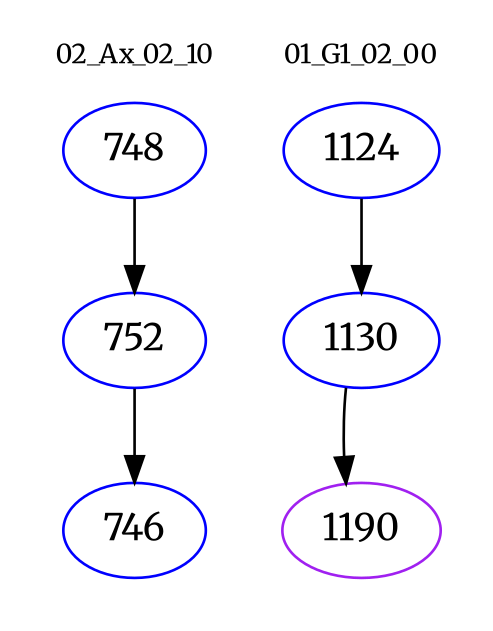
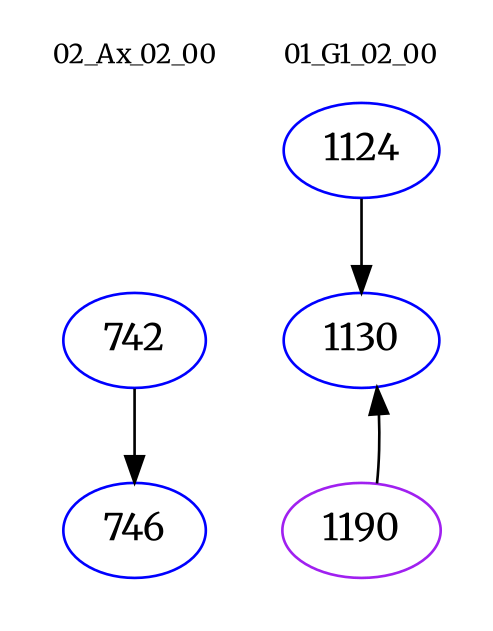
(136, 57) -> (136, 57)
(135, 150) -> none
(135, 340) -> (135, 340)
(344, 422) -> (379, 449)
